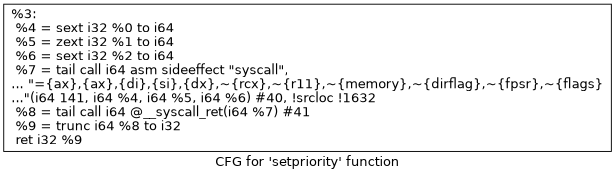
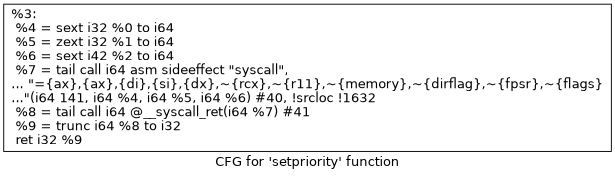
(93, 56) -> (93, 56)
